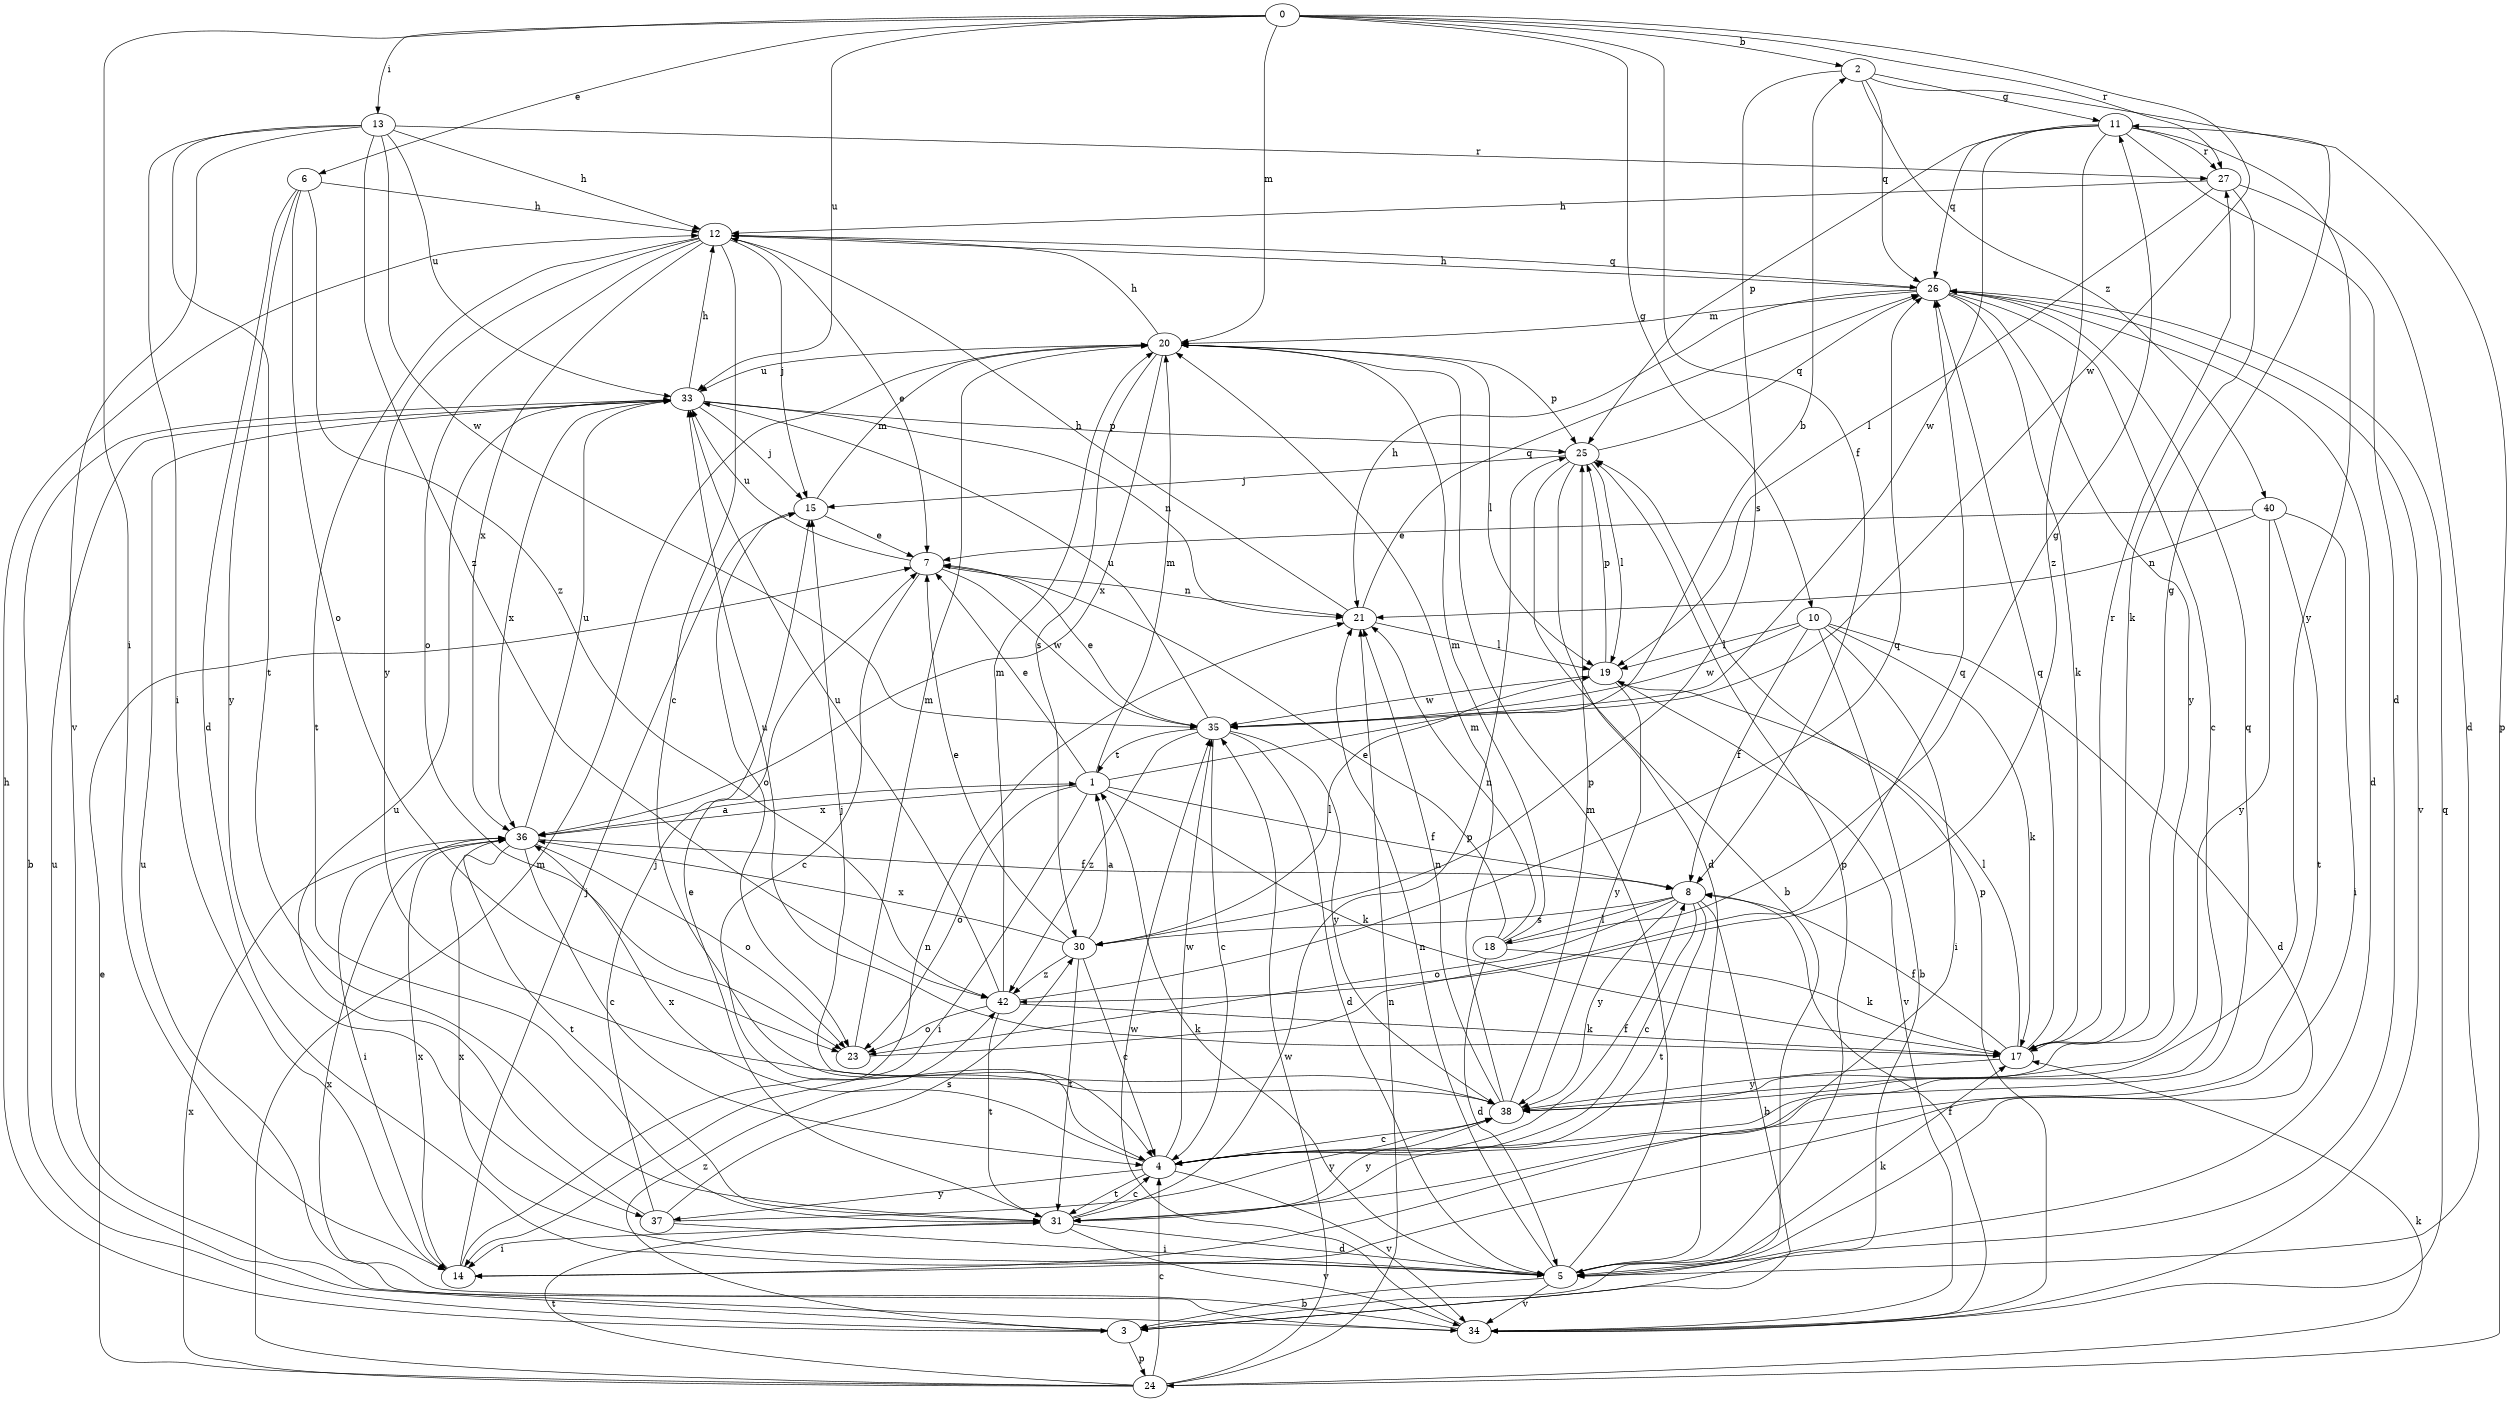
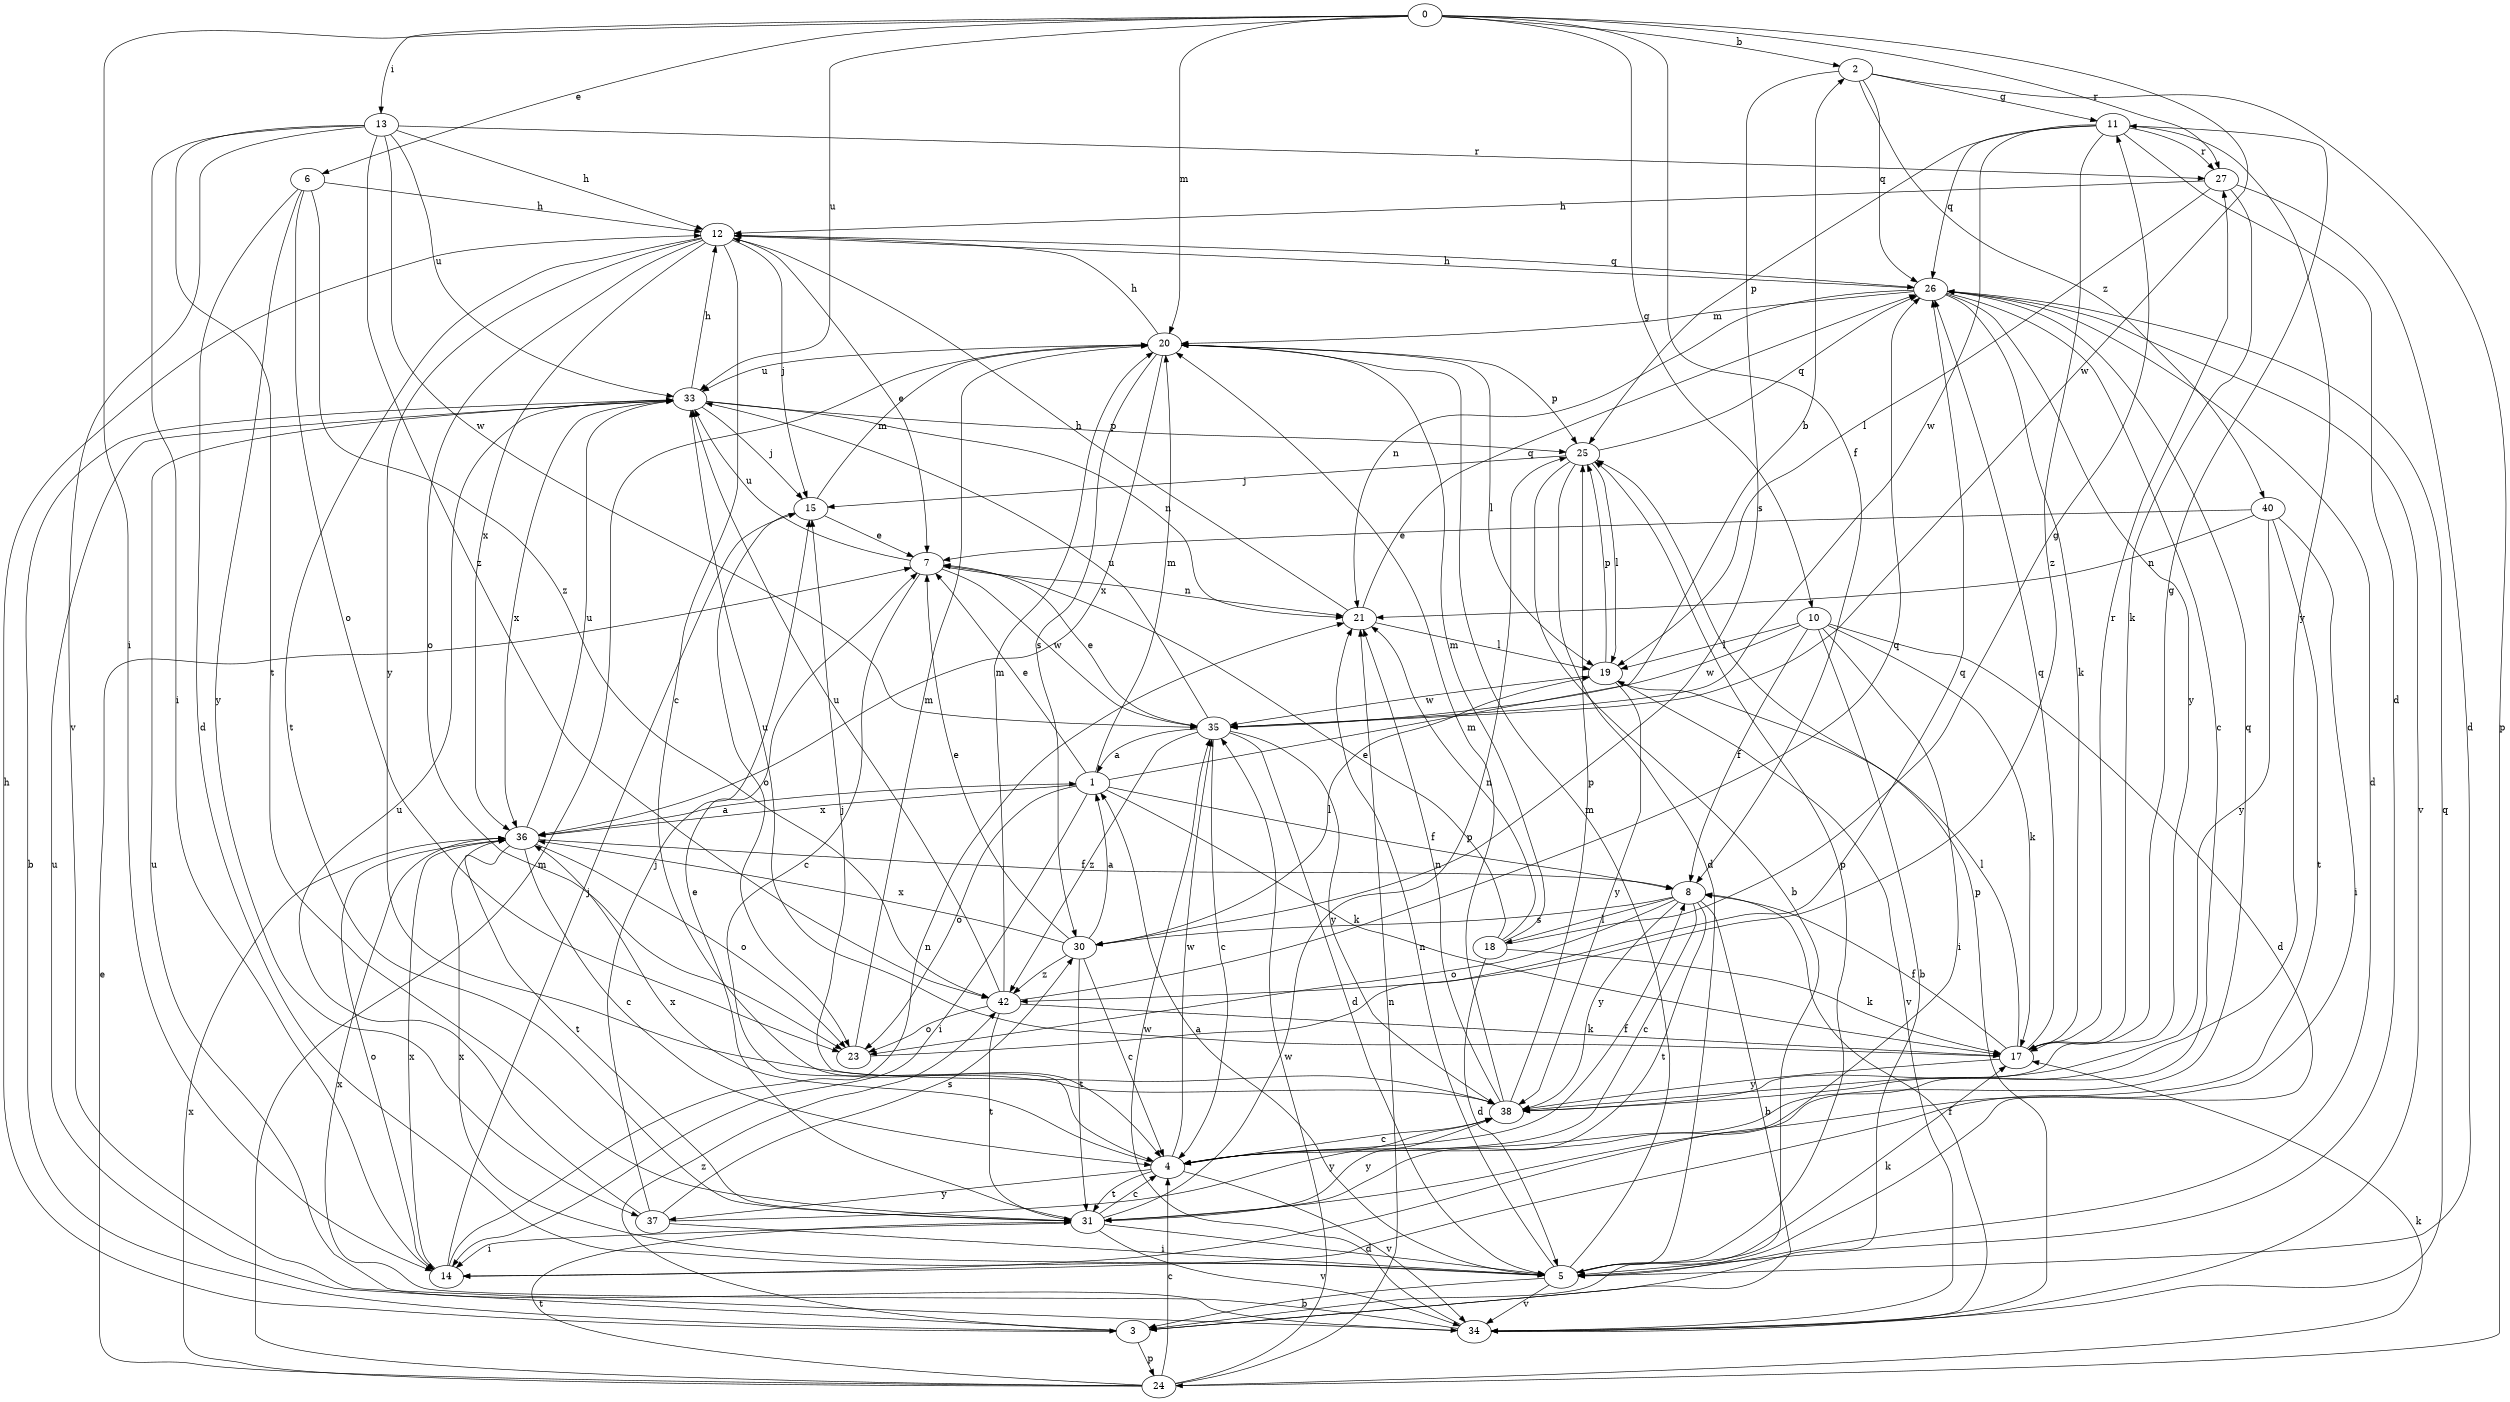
(1395, 454) -> (1396, 454)
(1118, 756) -> (1117, 756)
(1198, 1030) -> (1198, 1030)
(365, 1057) -> (374, 1057)
